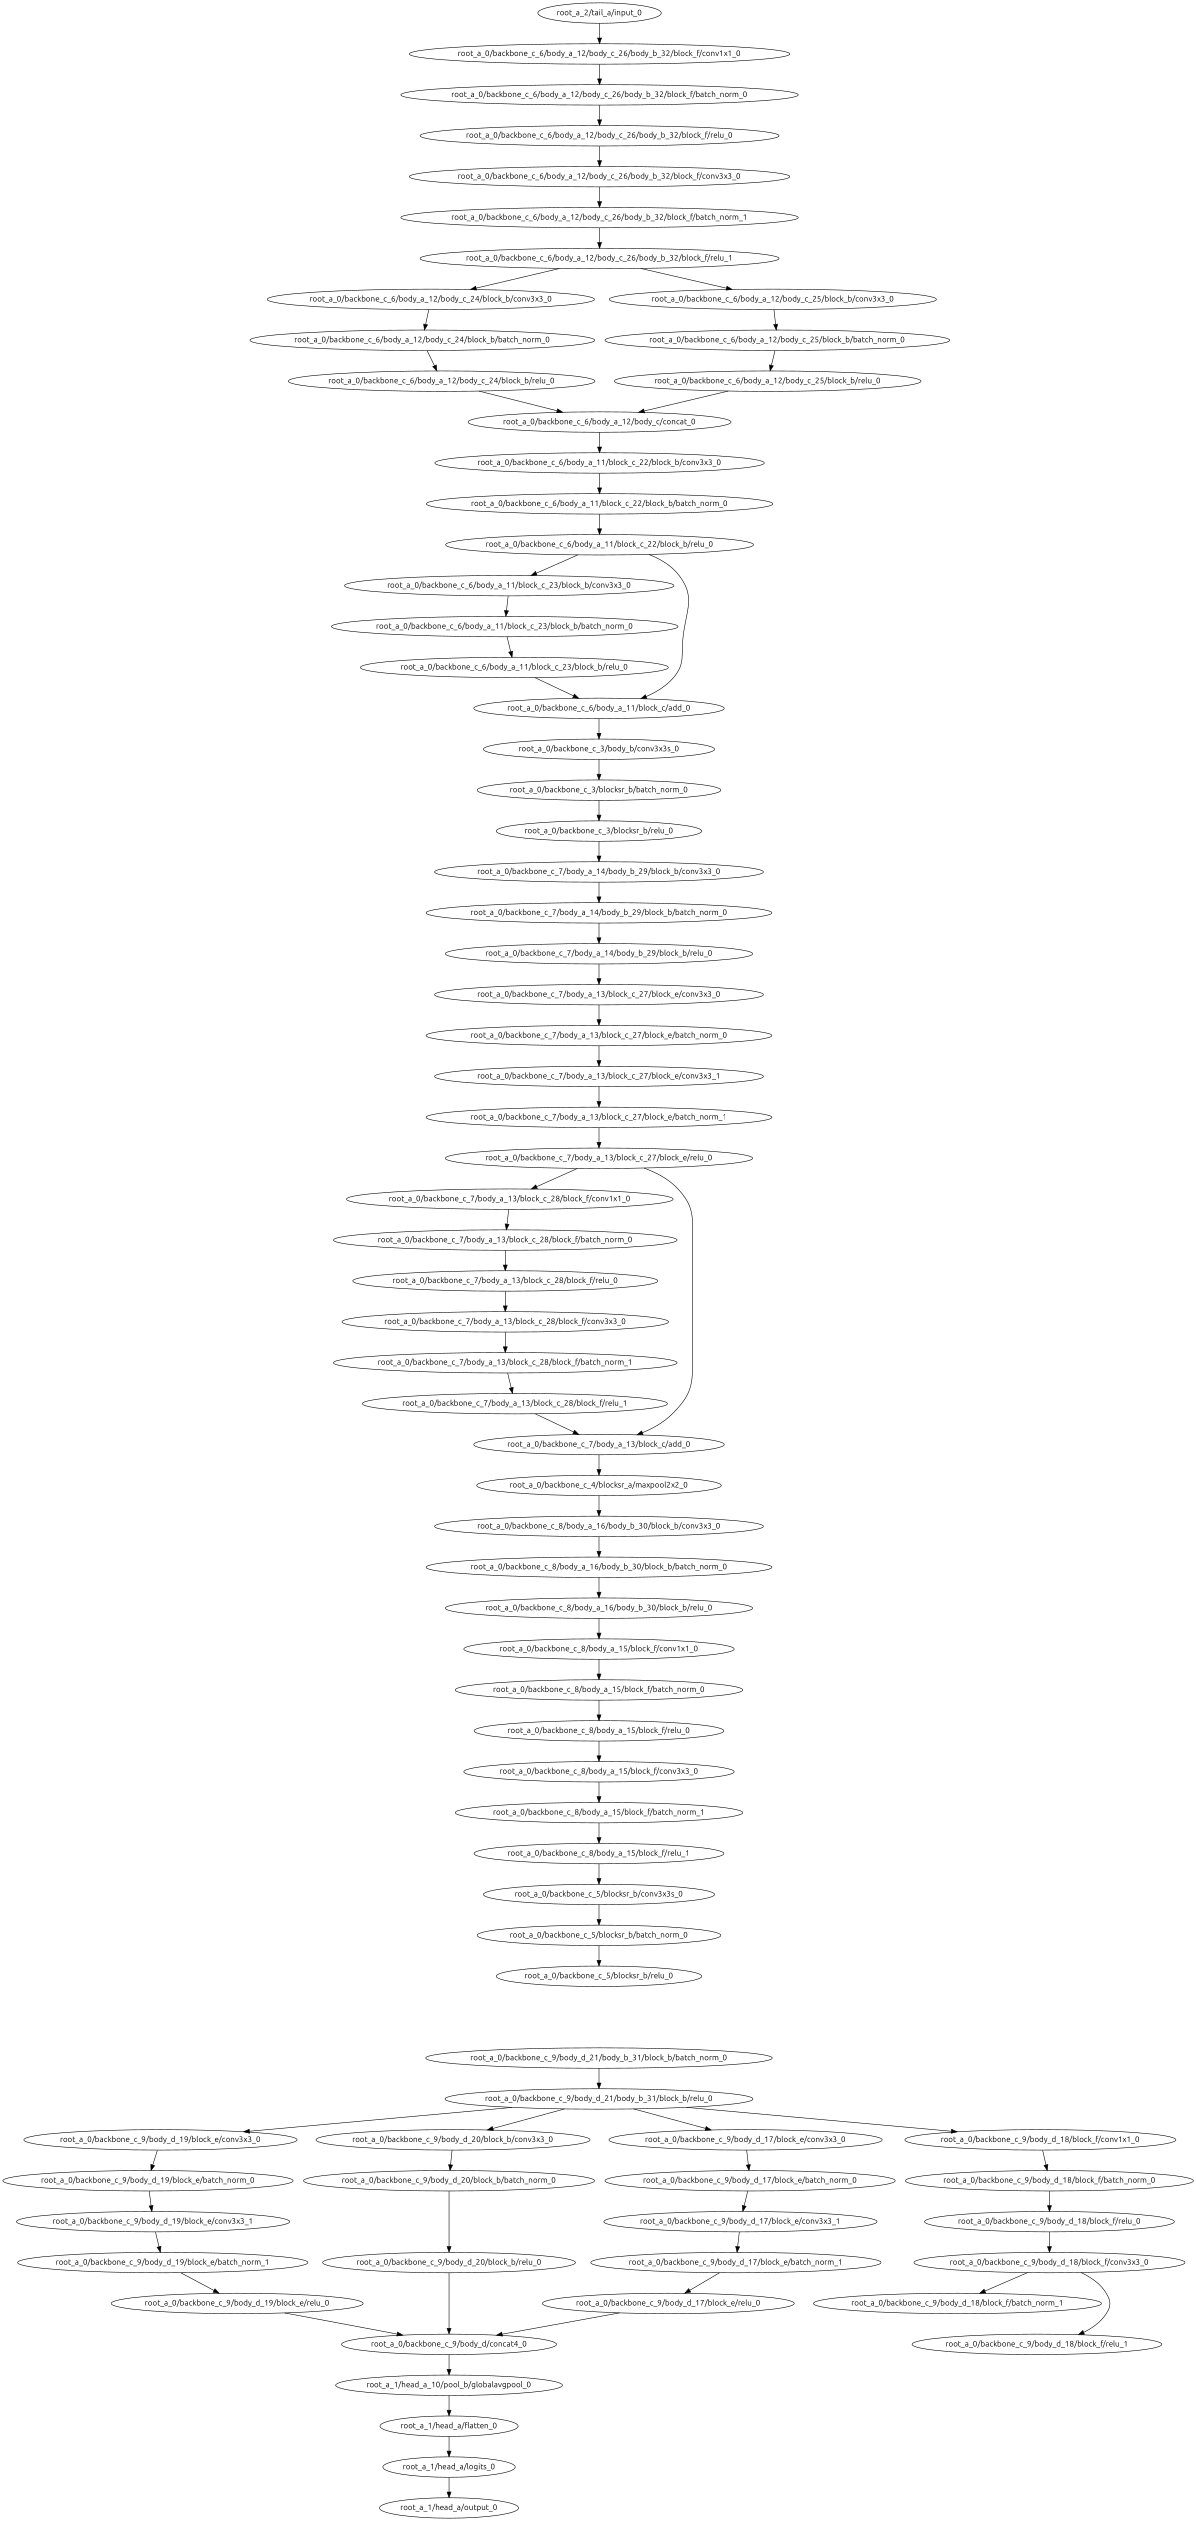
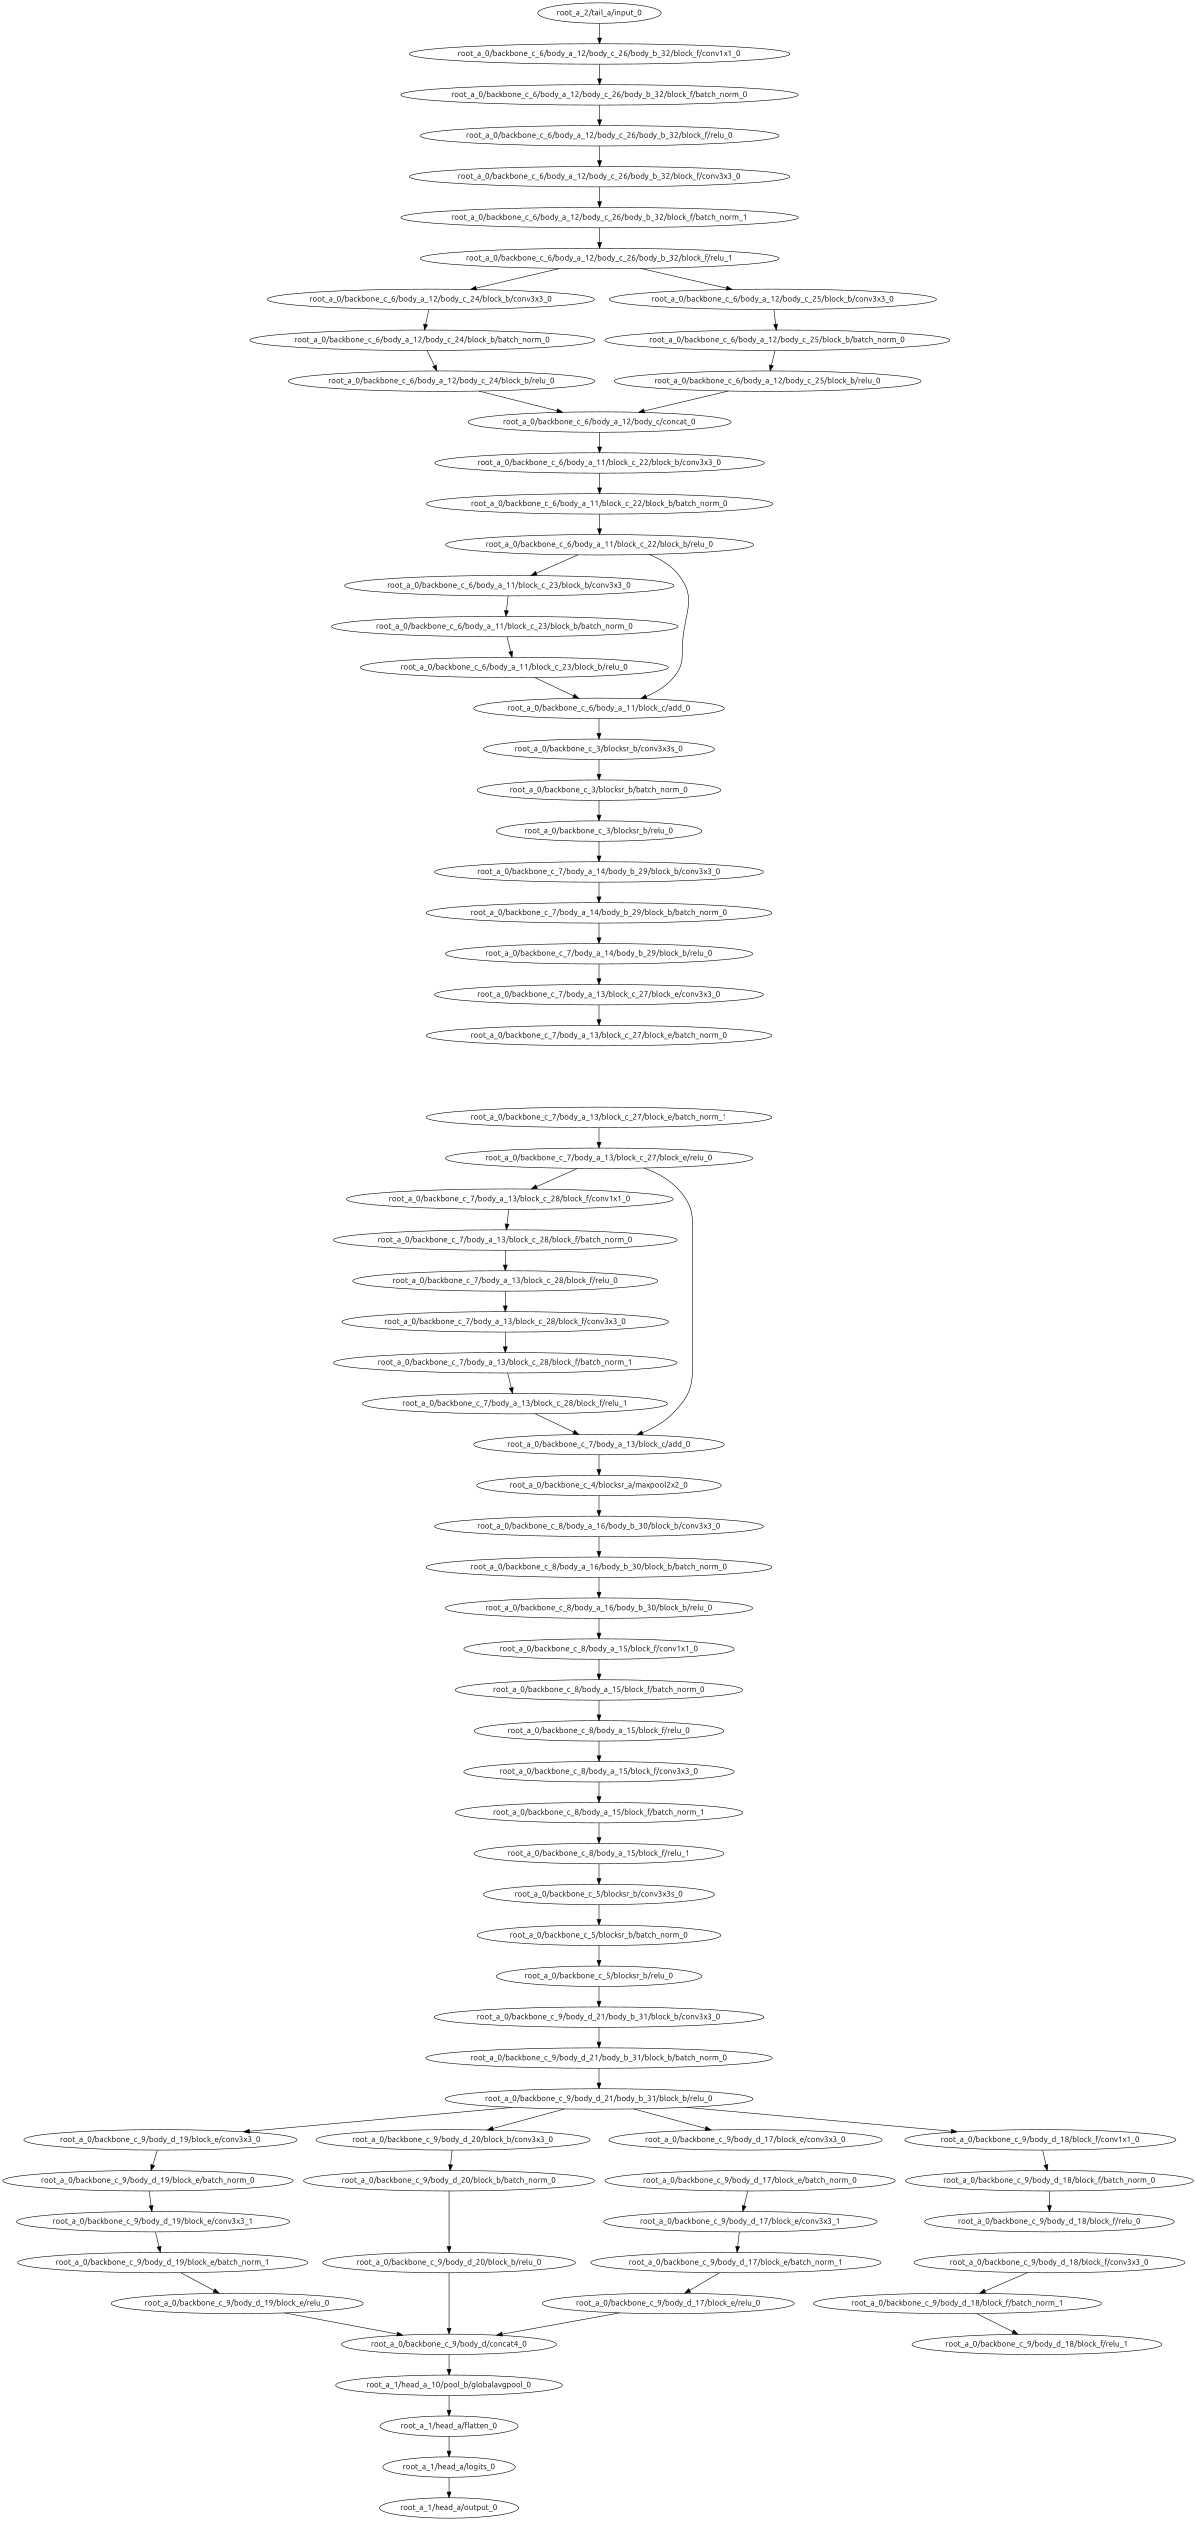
(599, 749) -> (599, 749)
(599, 1076) -> none
none -> (599, 2017)
(748, 2158) -> none
(1049, 2239) -> none
(1110, 2302) -> (995, 2323)
